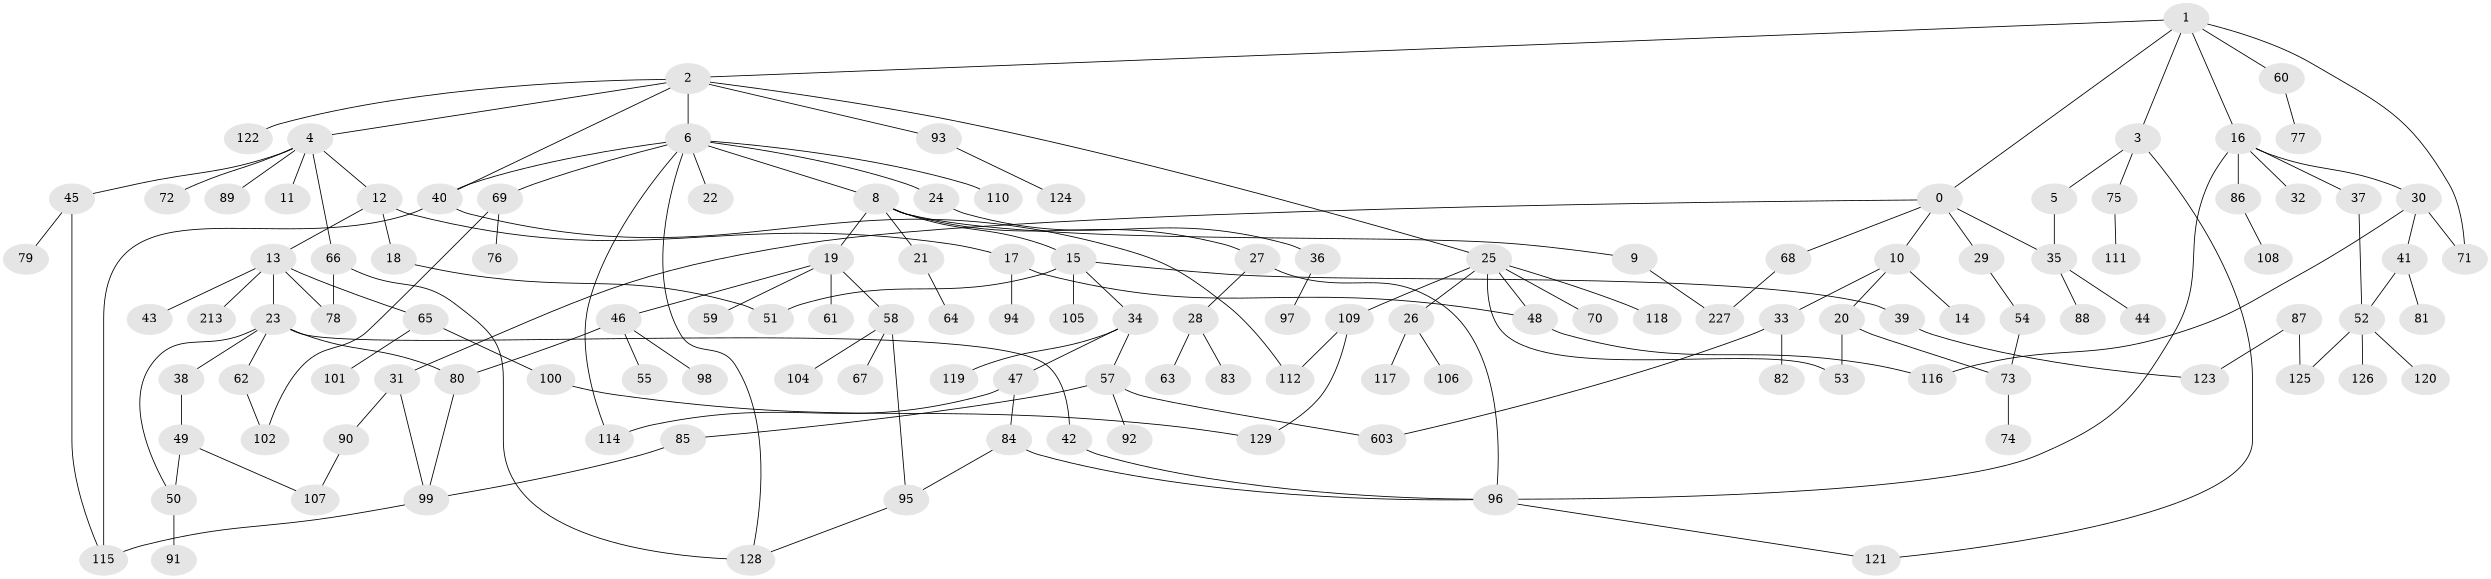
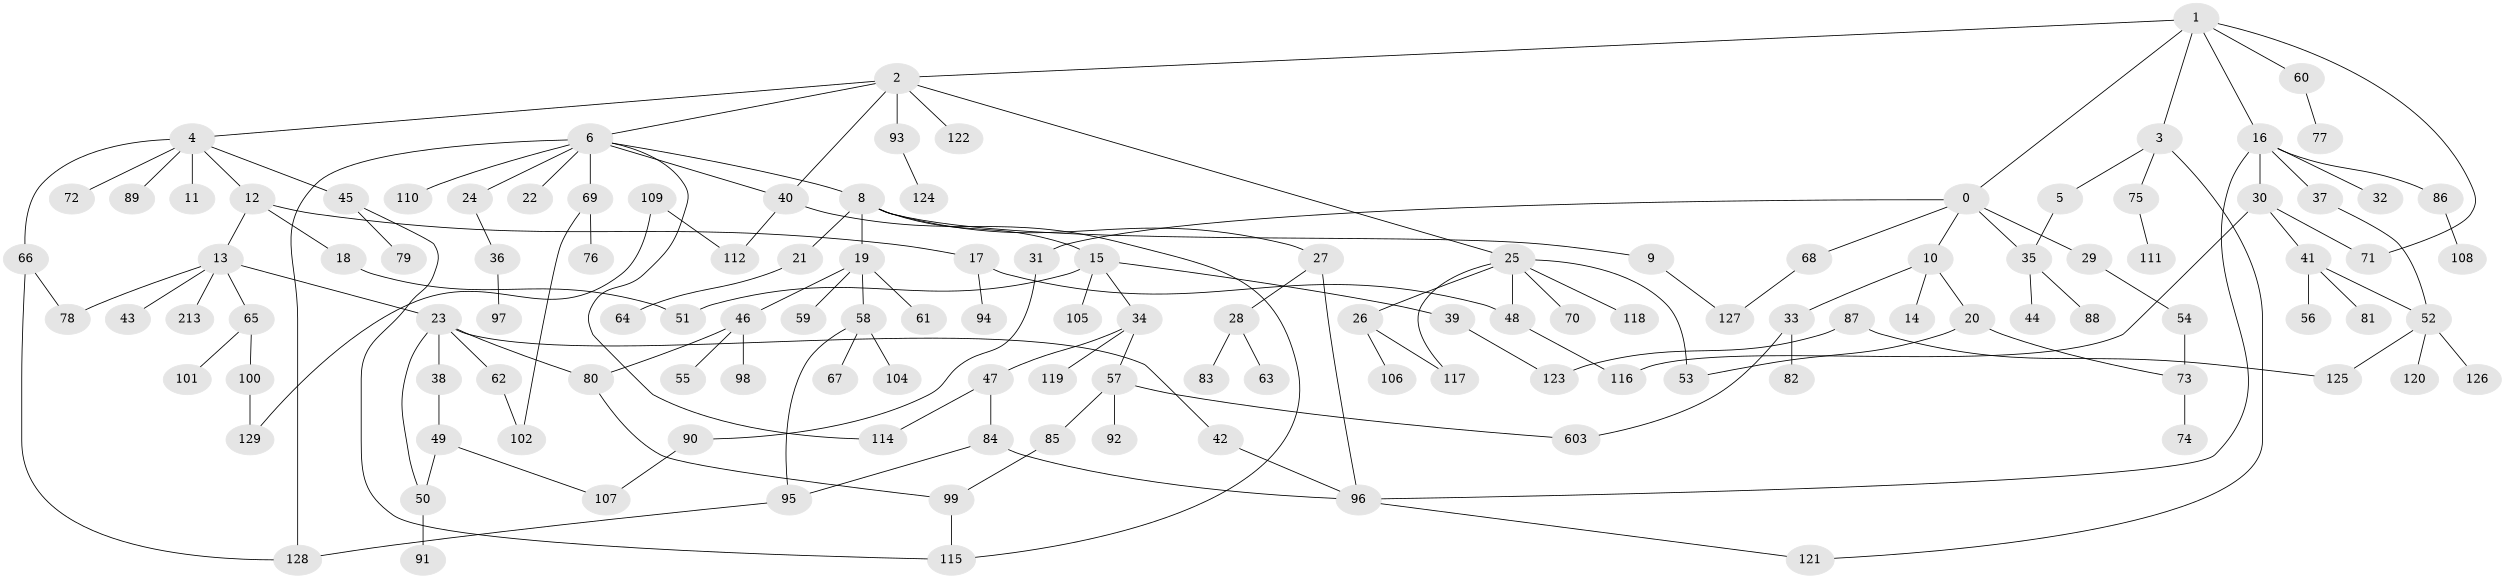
(1422, 287) -> (1426, 300)
(1720, 319) -> (1730, 319)
none -> (2309, 319)
(412, 440) -> none
